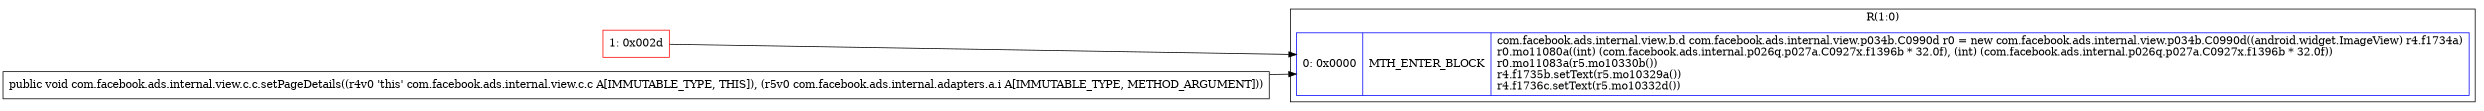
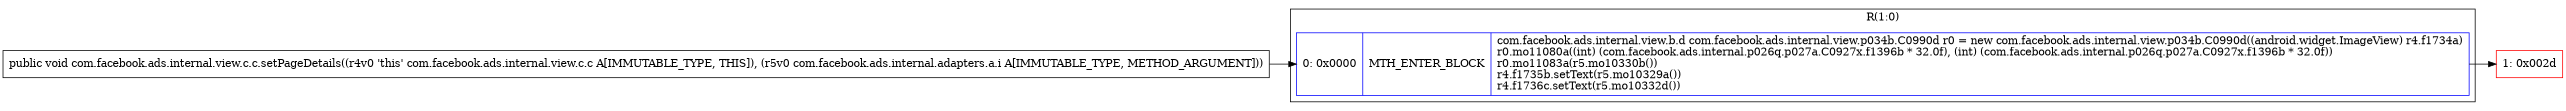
(979, 49) -> (2480, 64)
